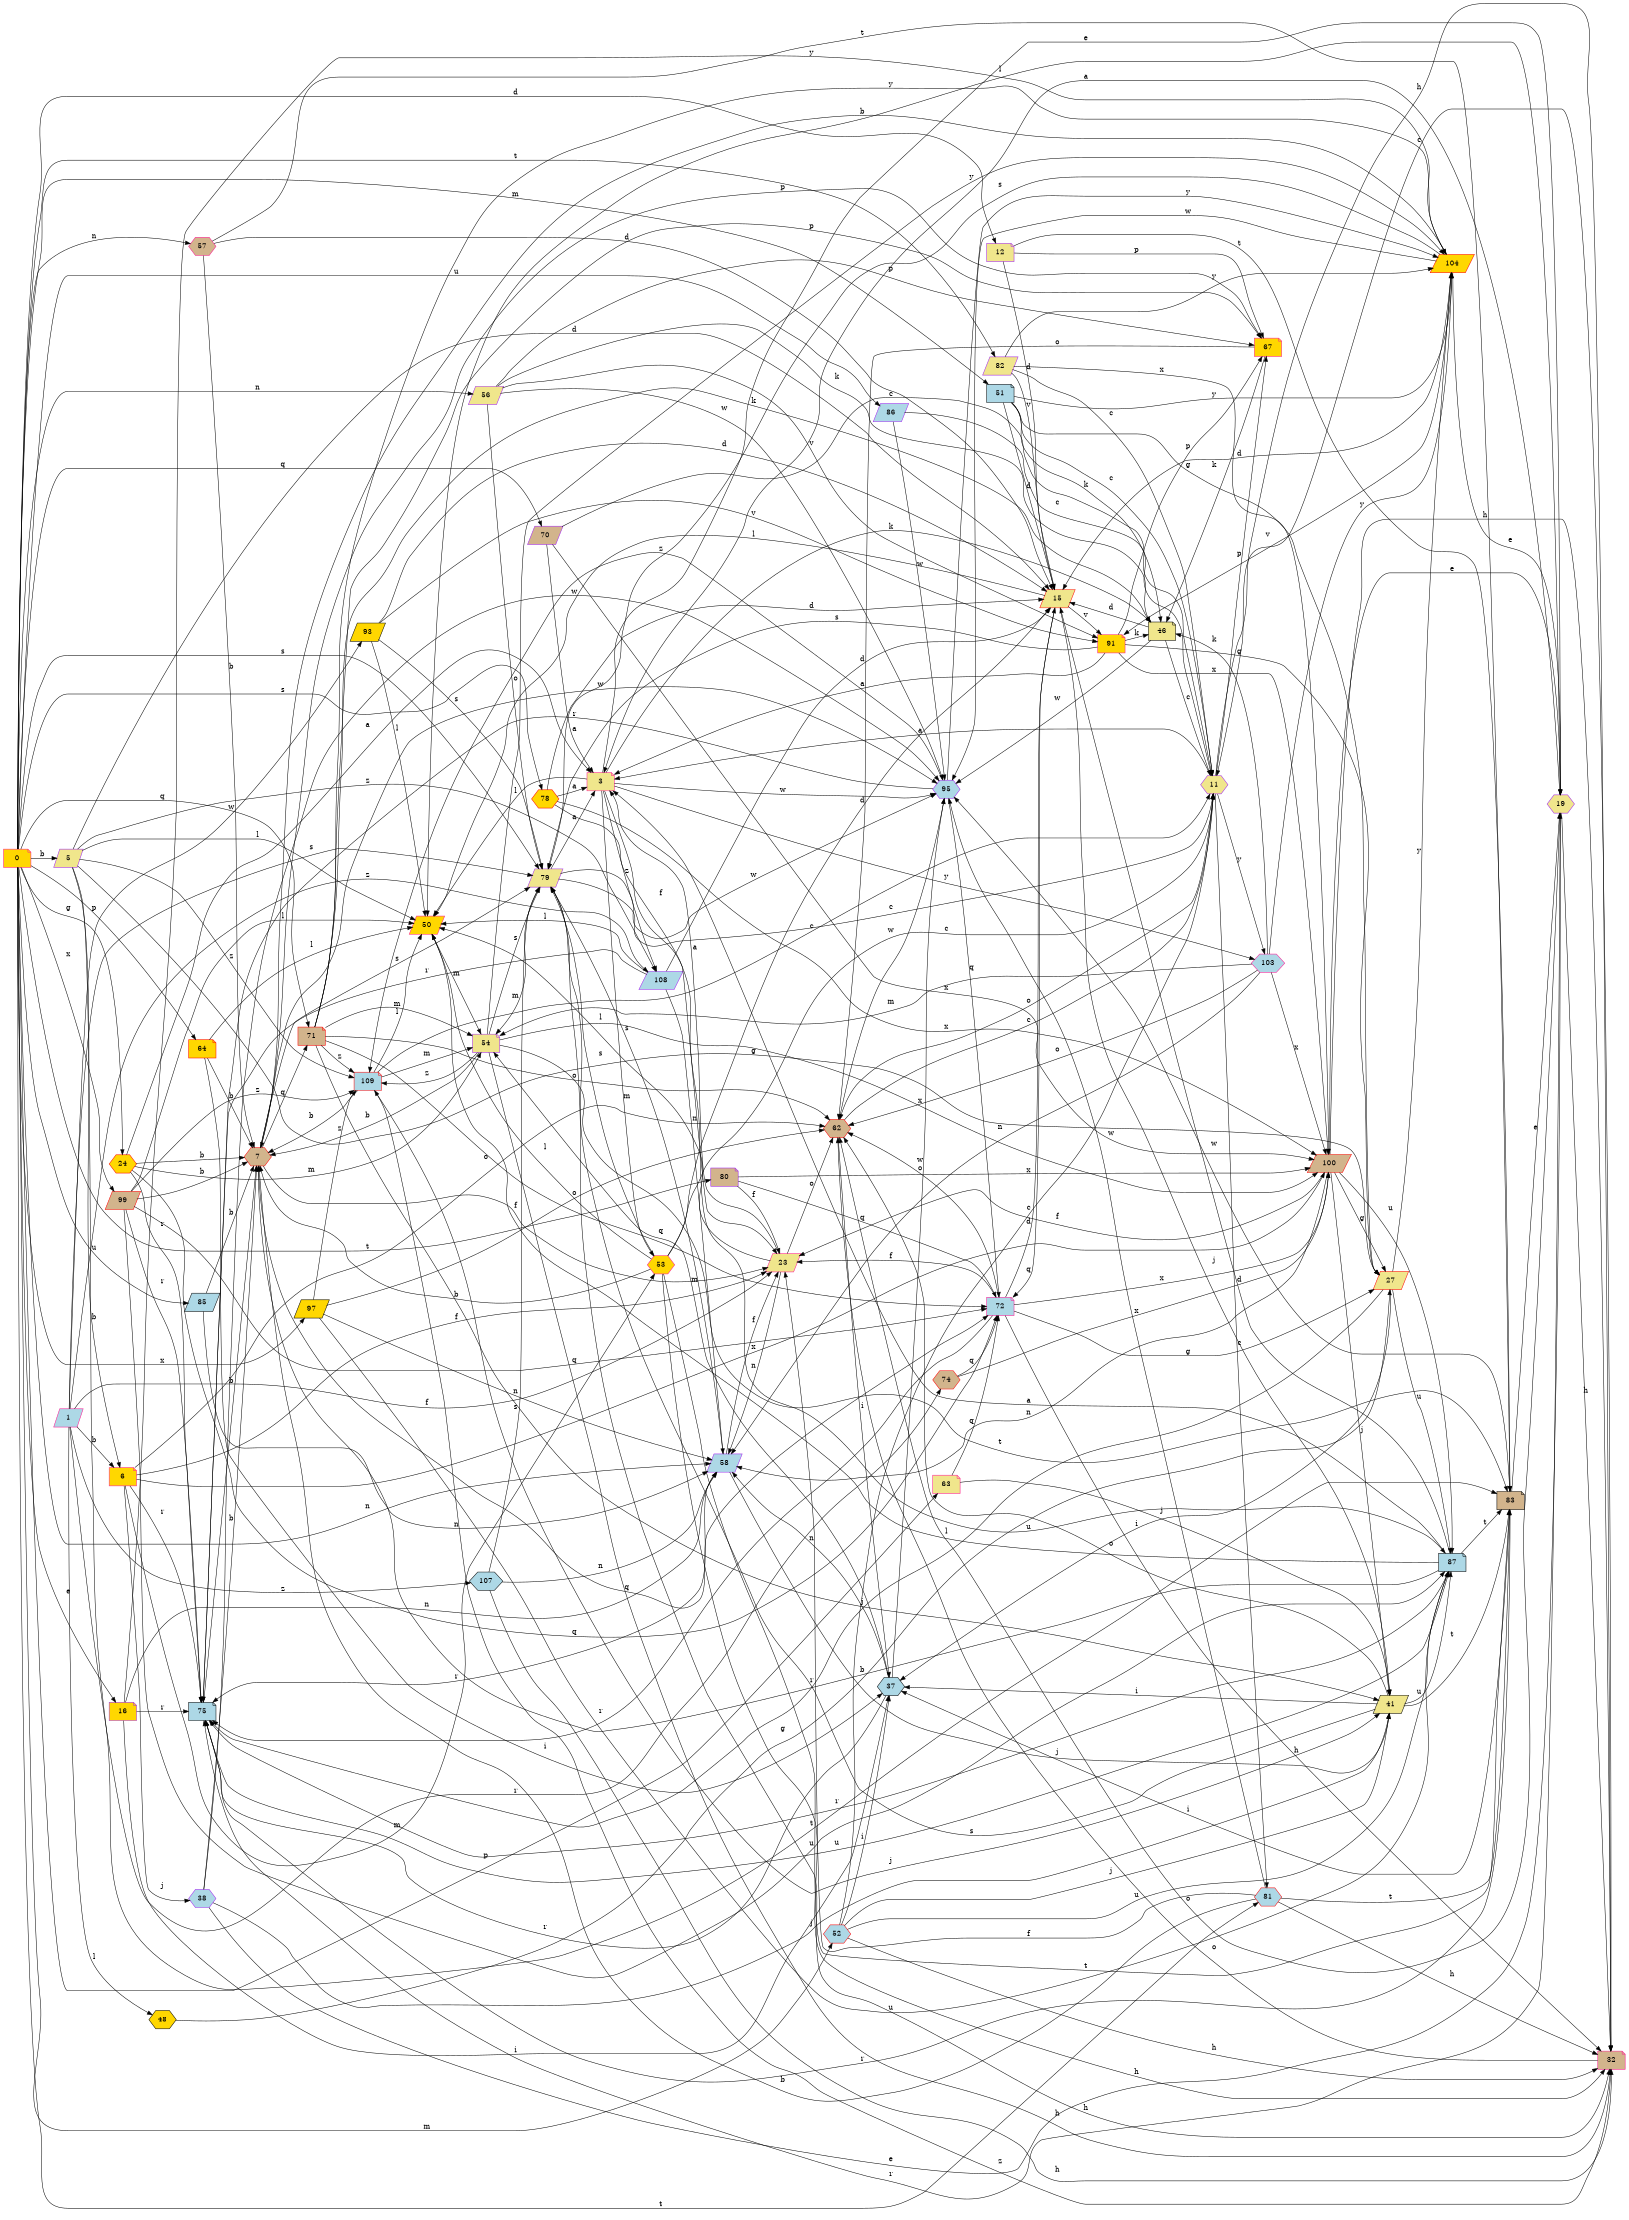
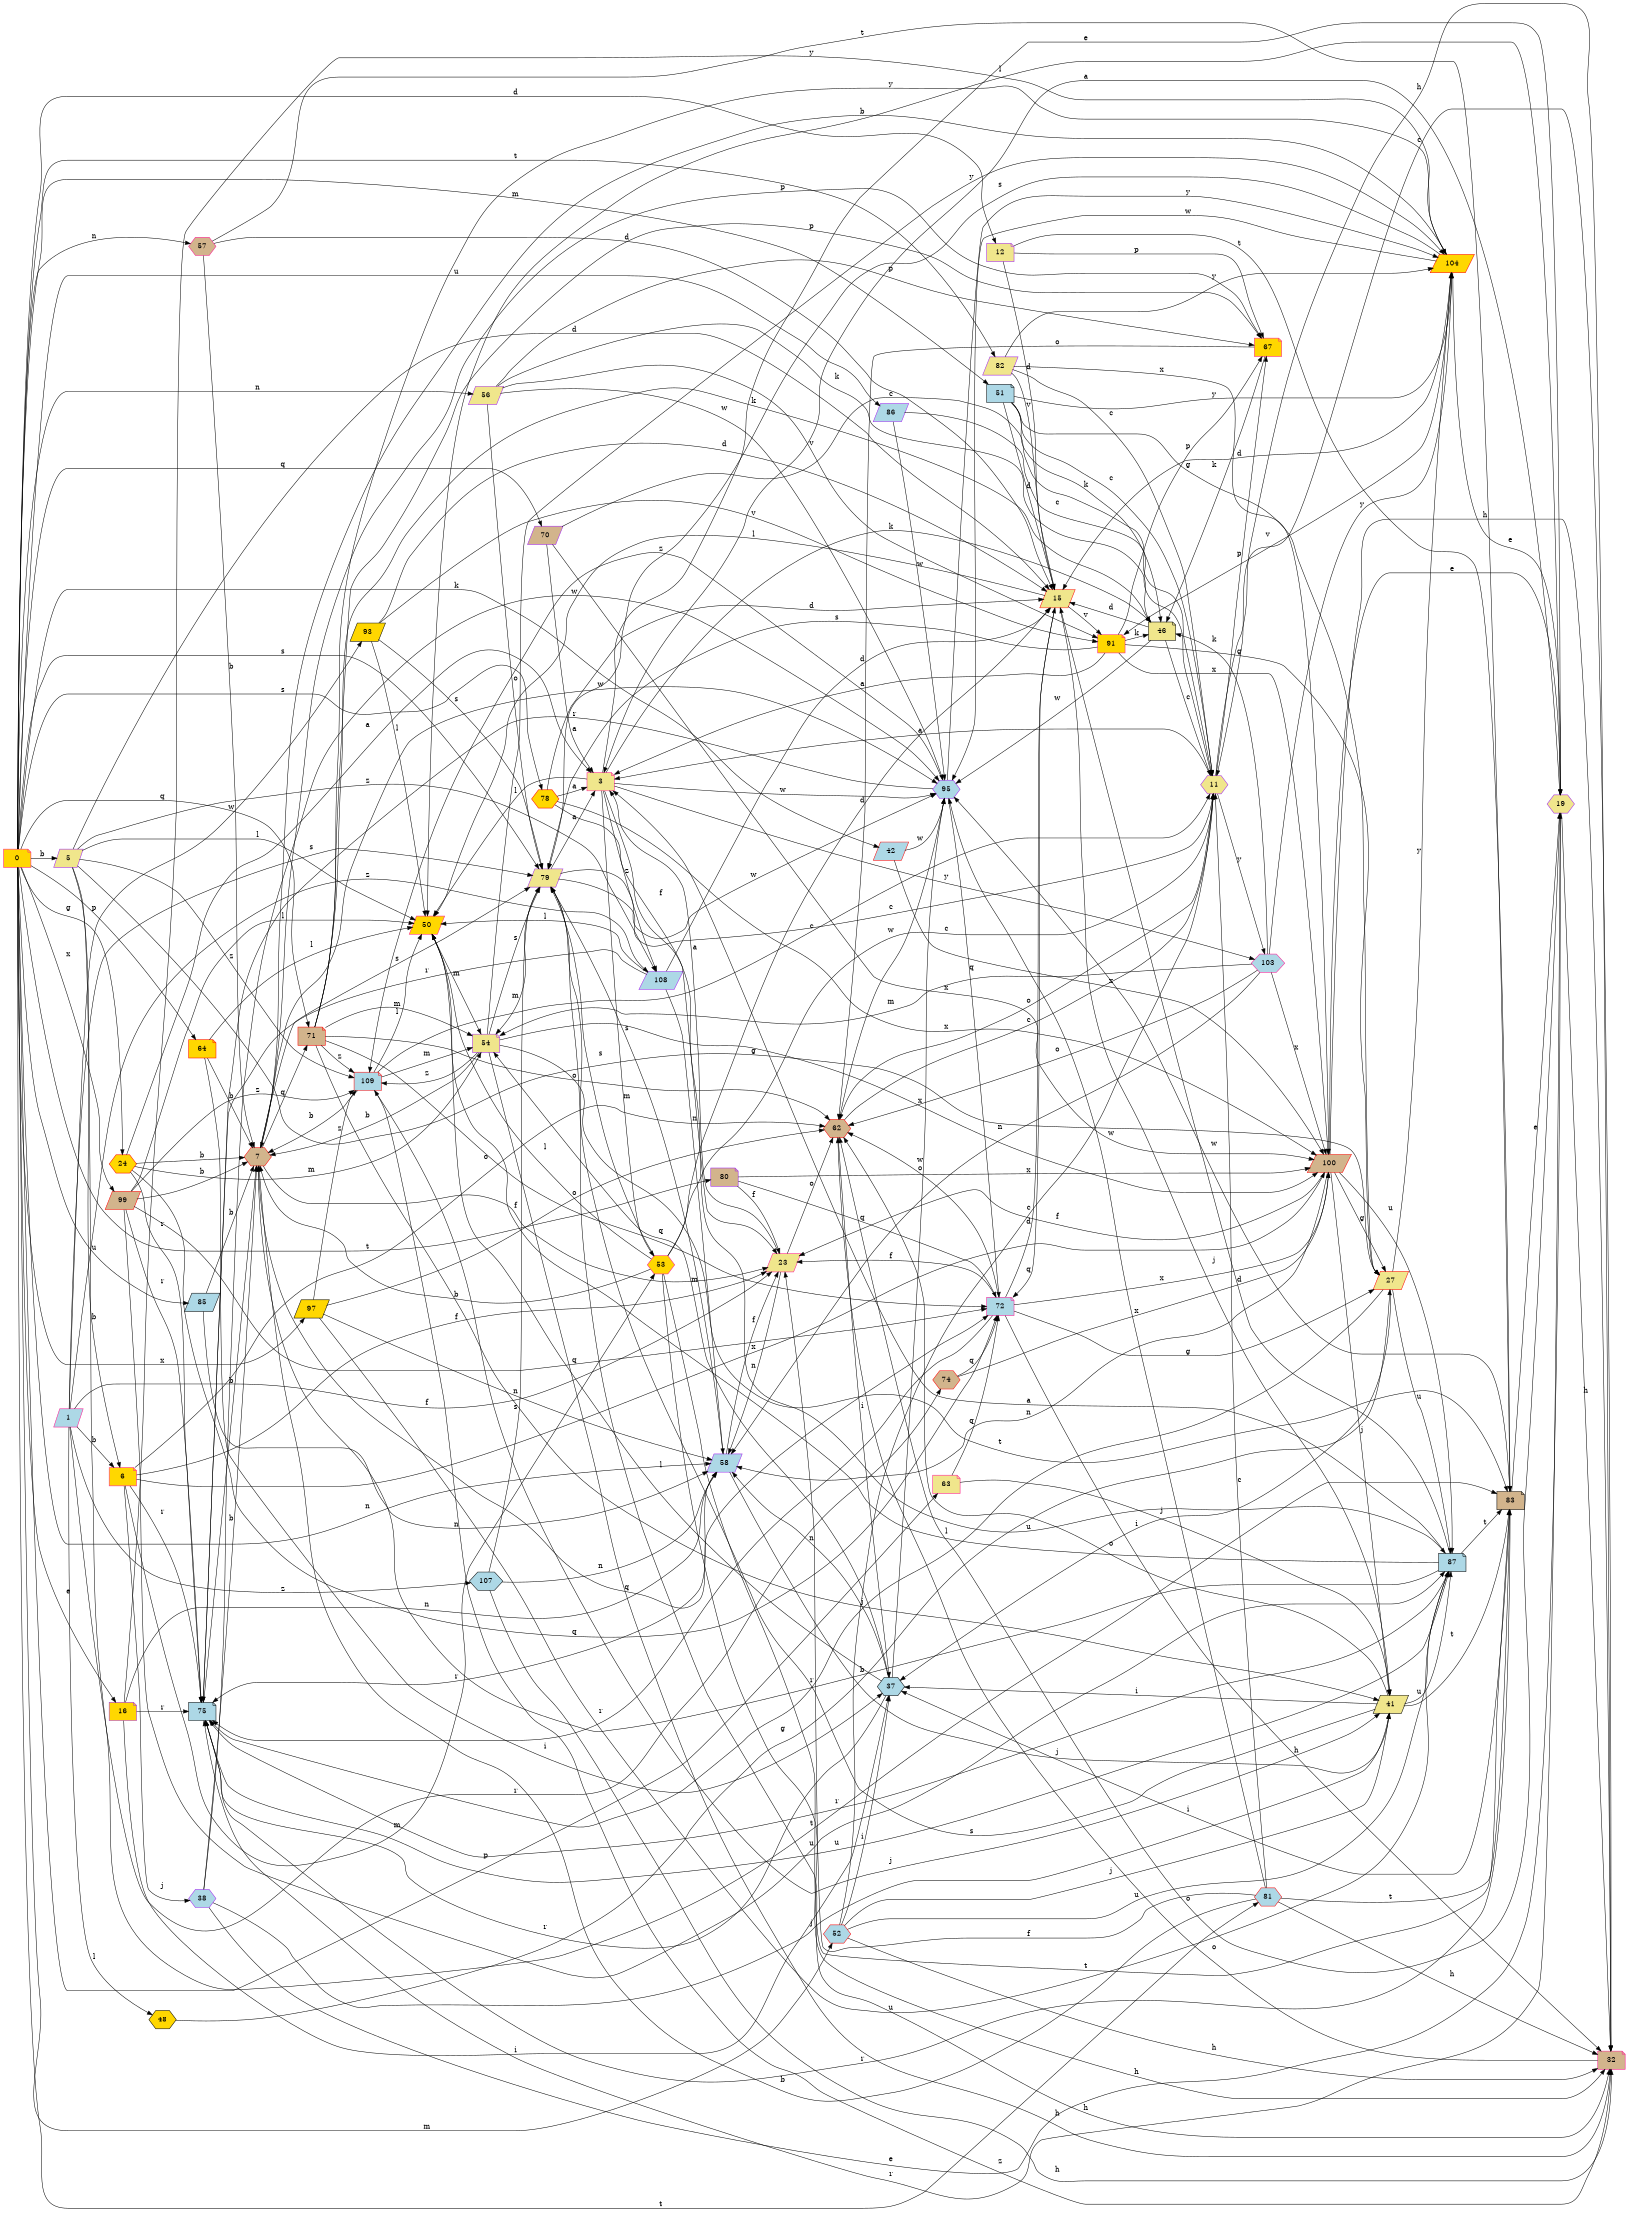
none -> (891, 851)
(649, 1083) -> (563, 1361)
(1236, 1311) -> (1232, 1344)
